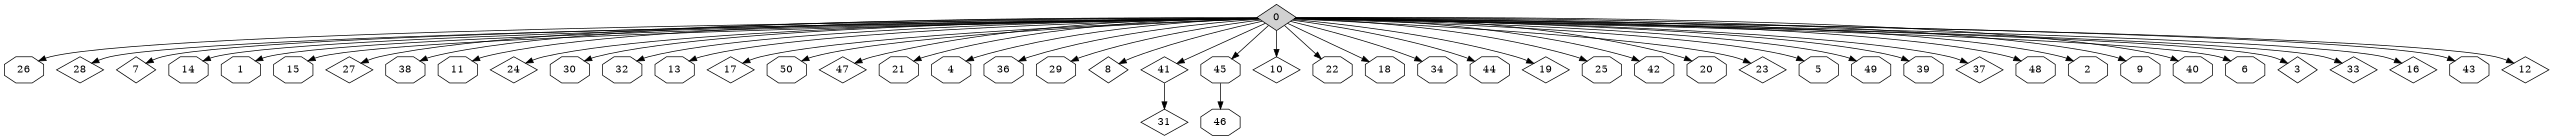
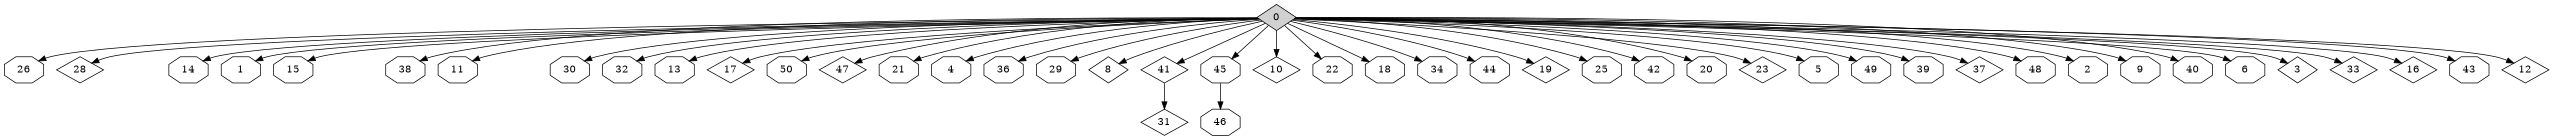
(136, 70) -> none
(349, 70) -> none
(514, 70) -> none
